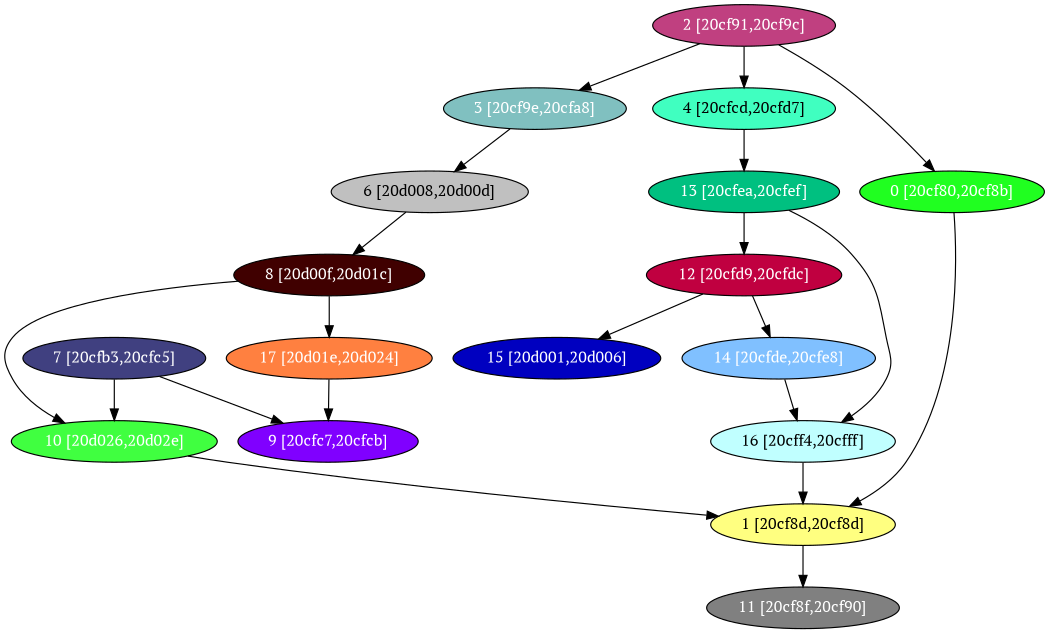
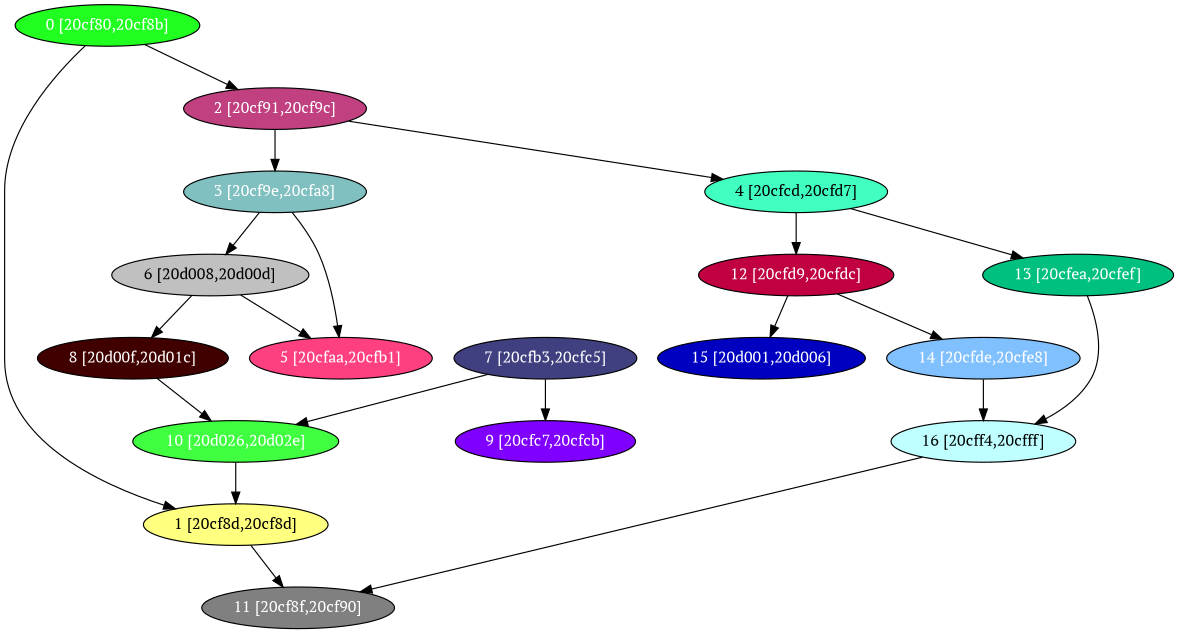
(858, 97) -> (186, 65)
(744, 228) -> (796, 228)
(329, 358) -> none
none -> (341, 358)
(803, 477) -> (647, 523)
